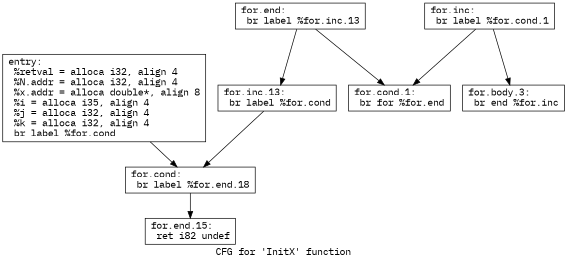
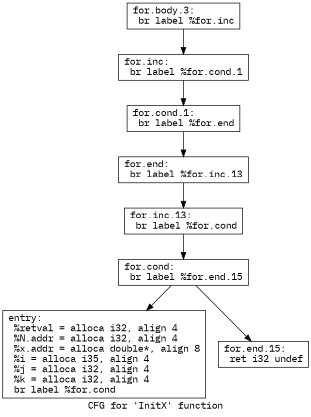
(501, 54) -> (183, 38)
(347, 55) -> (183, 141)
(399, 103) -> (183, 123)
(514, 103) -> (183, 21)
(161, 152) -> (161, 296)
(190, 185) -> (183, 277)
(190, 236) -> (263, 359)
